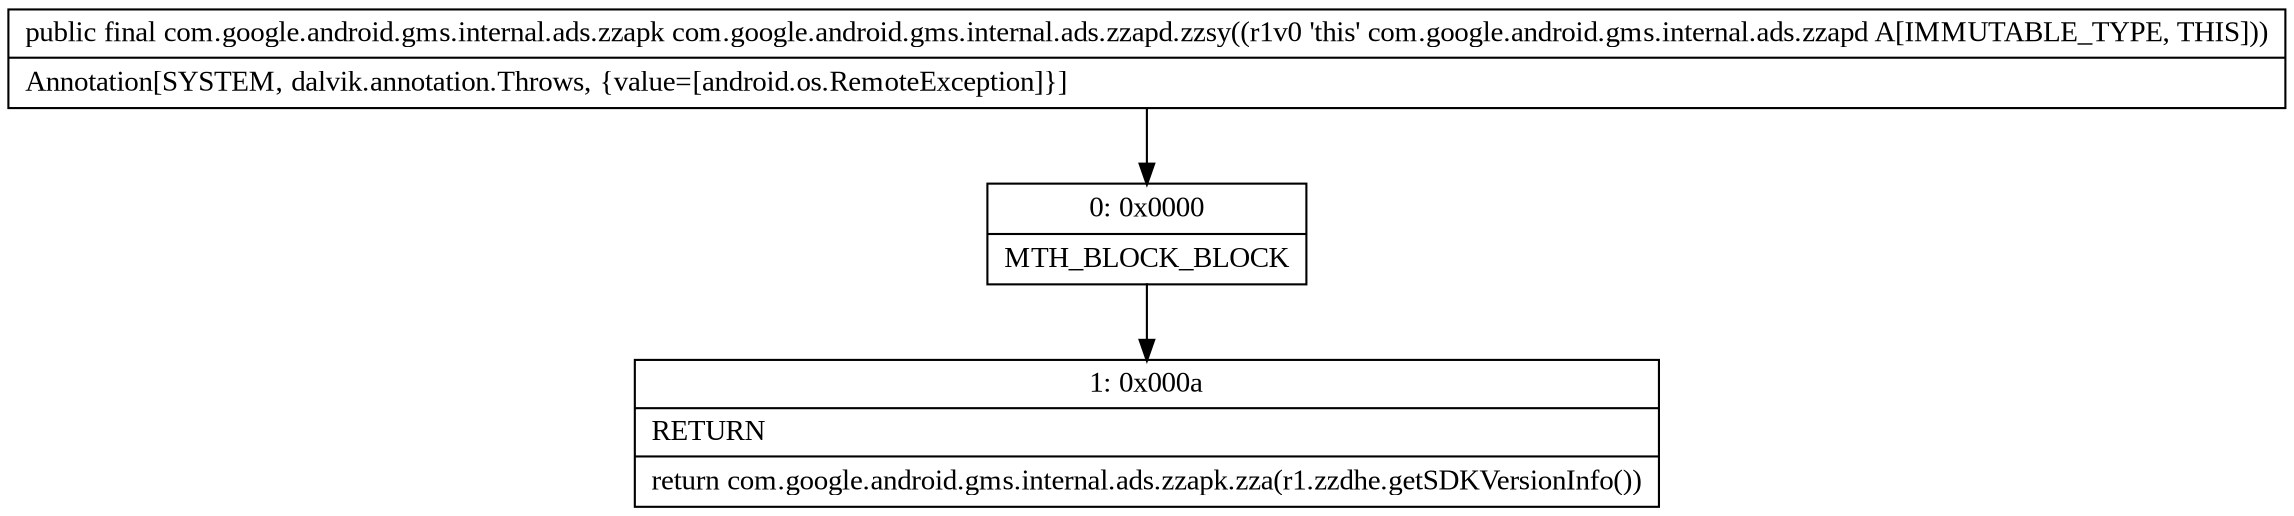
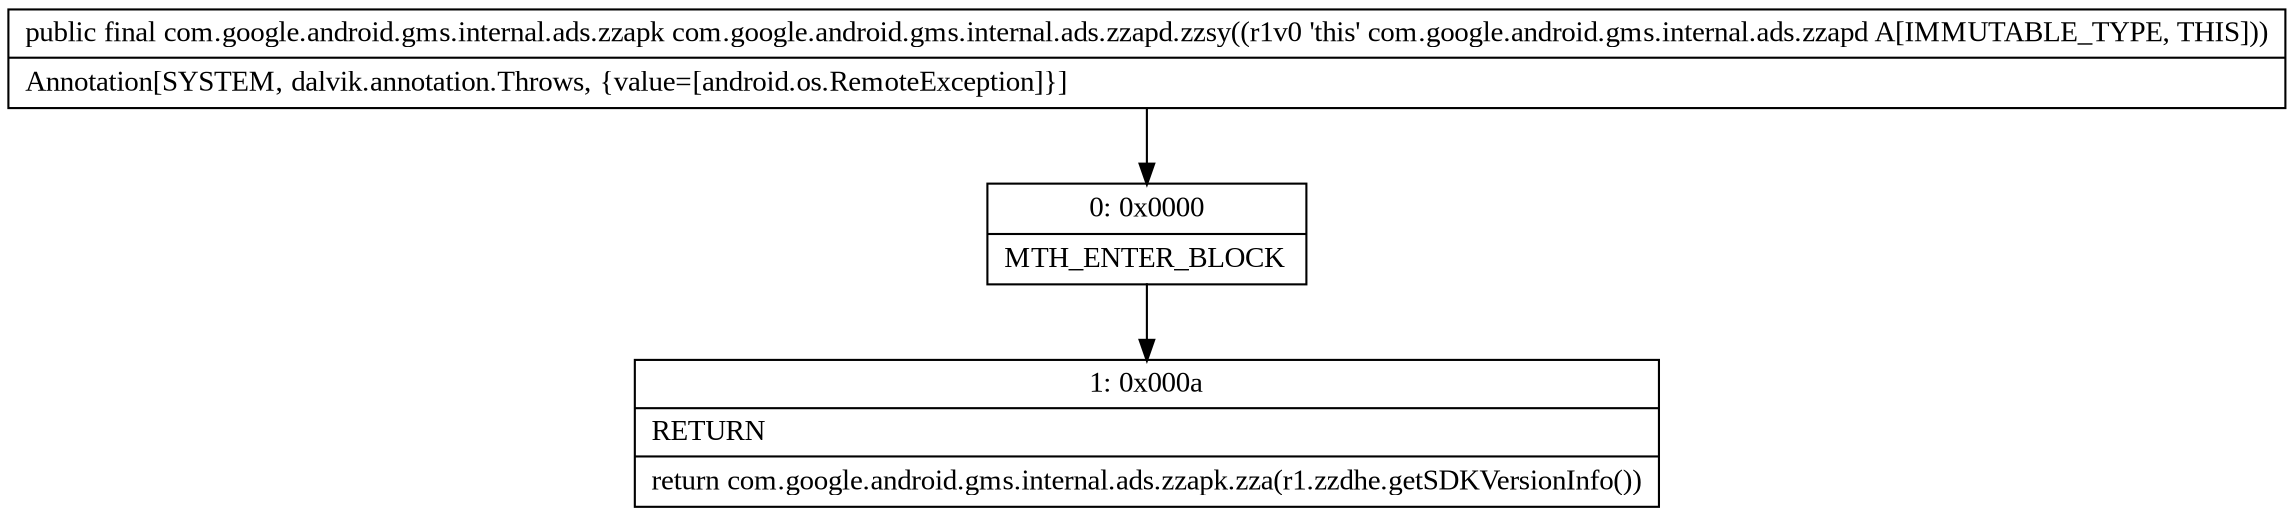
(1147, 258) -> (1145, 258)
